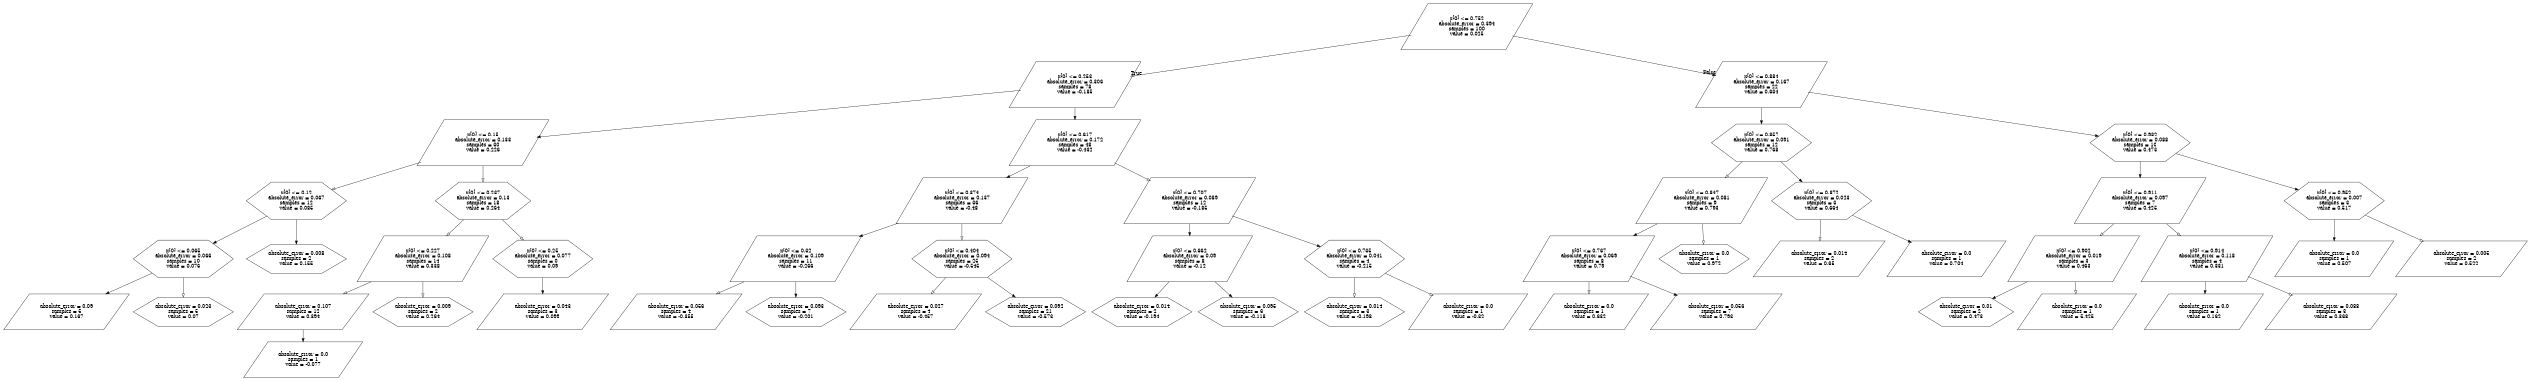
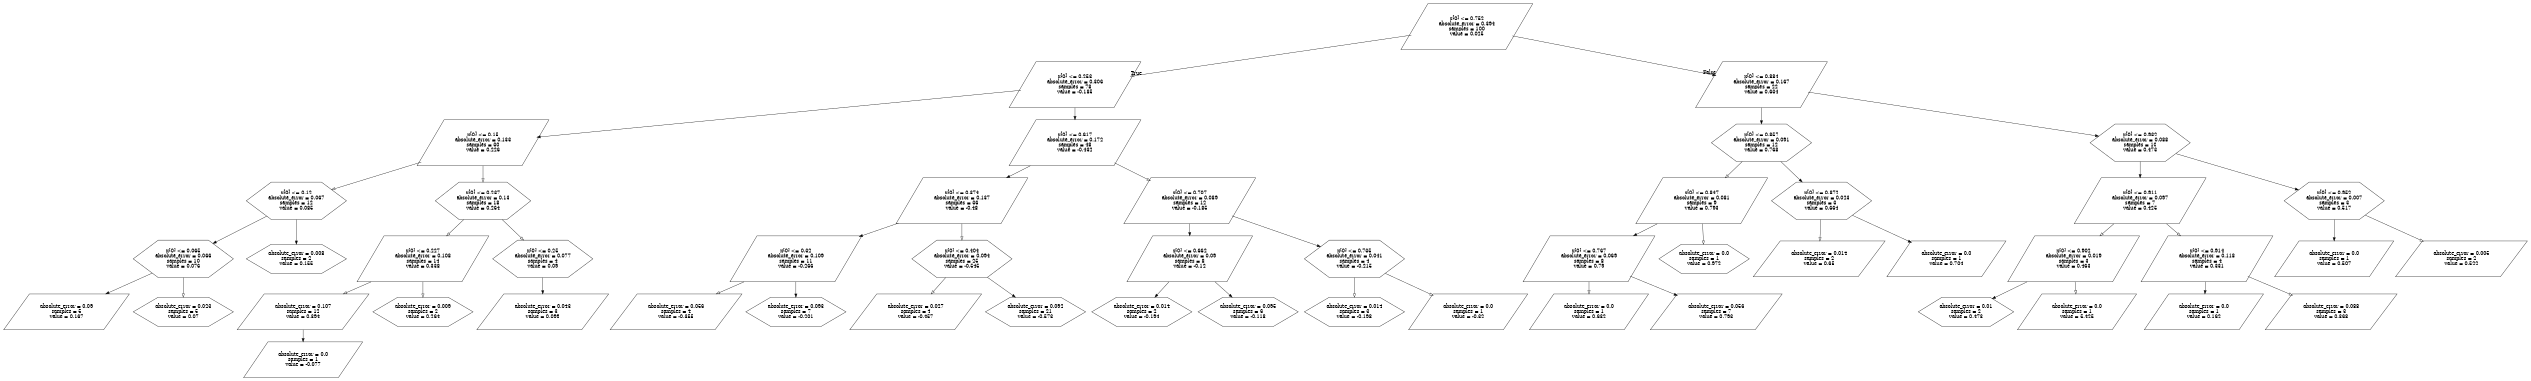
(543, 259) -> (543, 259)
